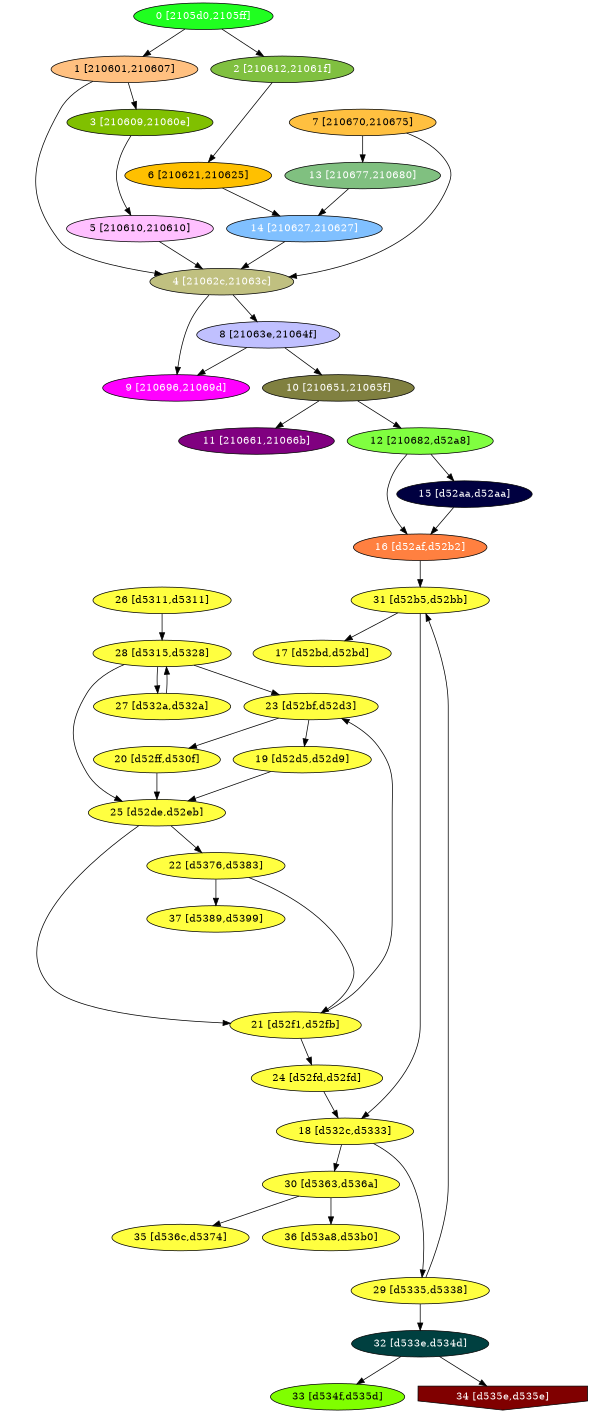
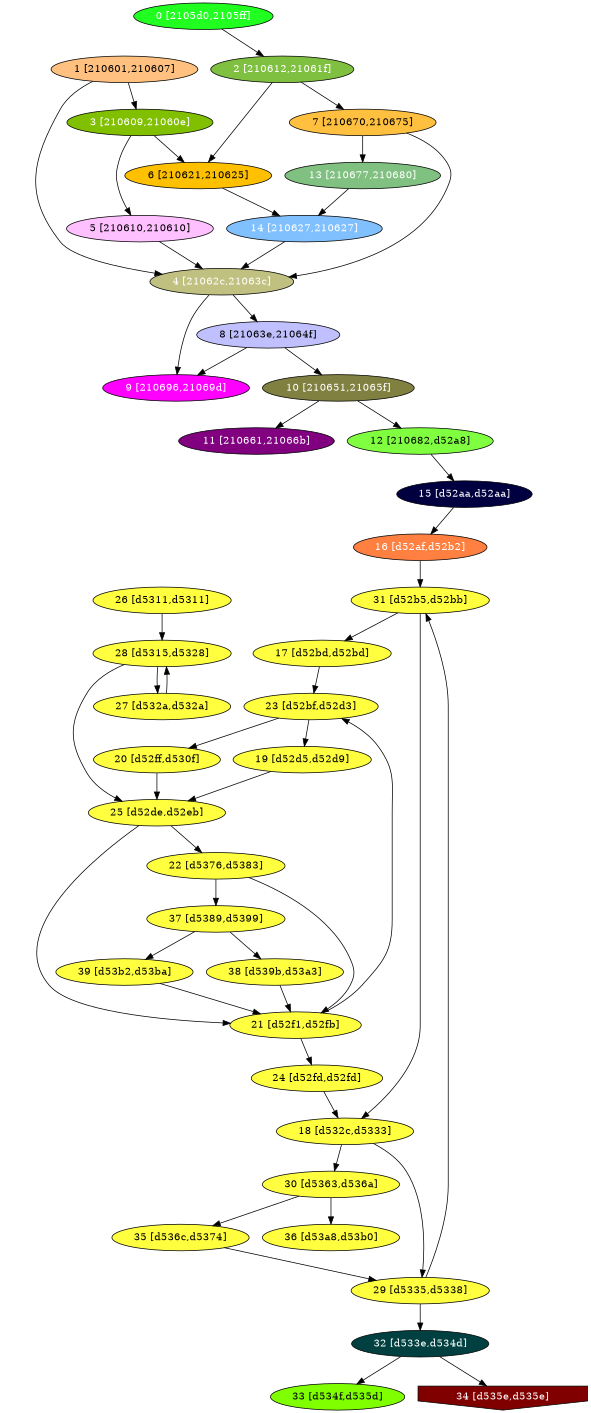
(167, 41) -> none
none -> (319, 94)
none -> (166, 147)
(387, 490) -> none
(233, 679) -> (317, 676)
none -> (124, 972)
none -> (275, 972)
none -> (297, 1263)
